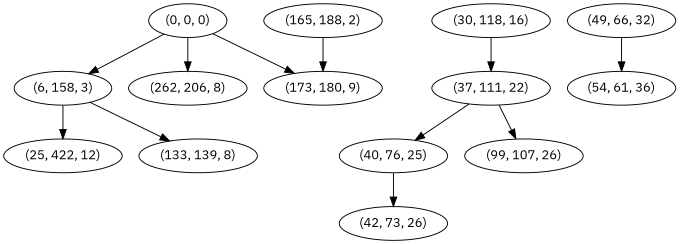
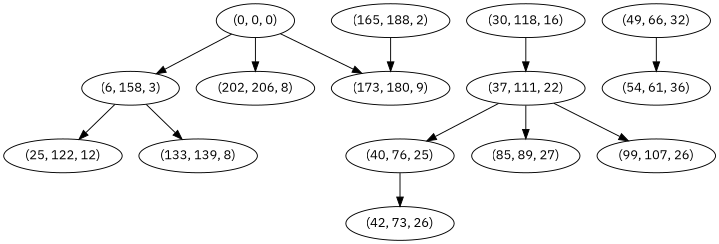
(188, 88) -> (255, 88)
(63, 156) -> (63, 156)
none -> (526, 156)
